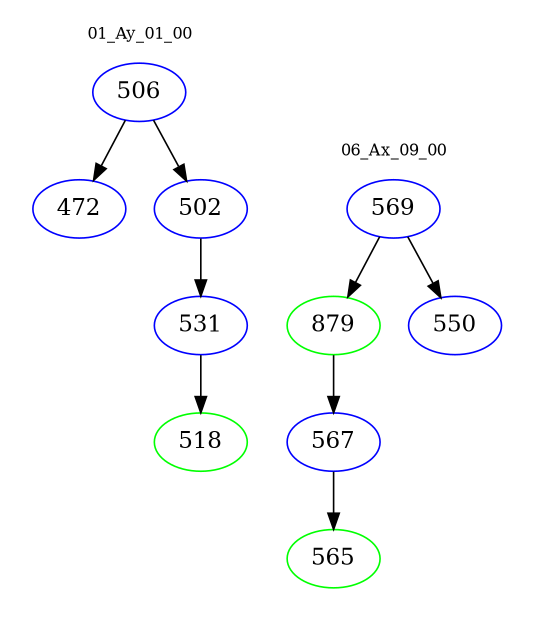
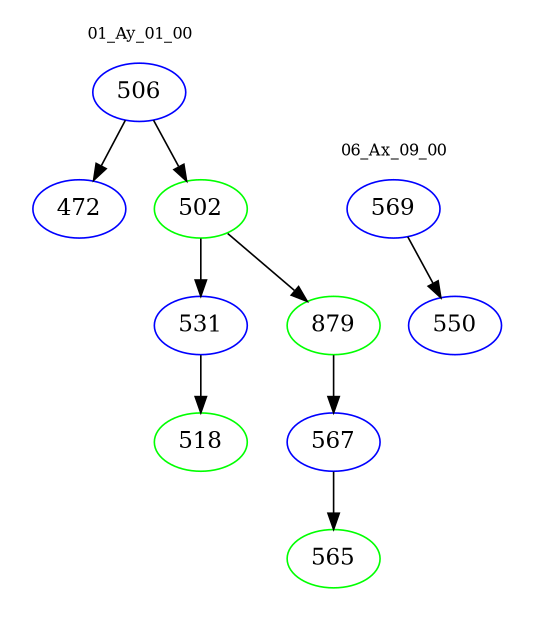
(201, 209) -> (201, 209)
(368, 260) -> (249, 252)
